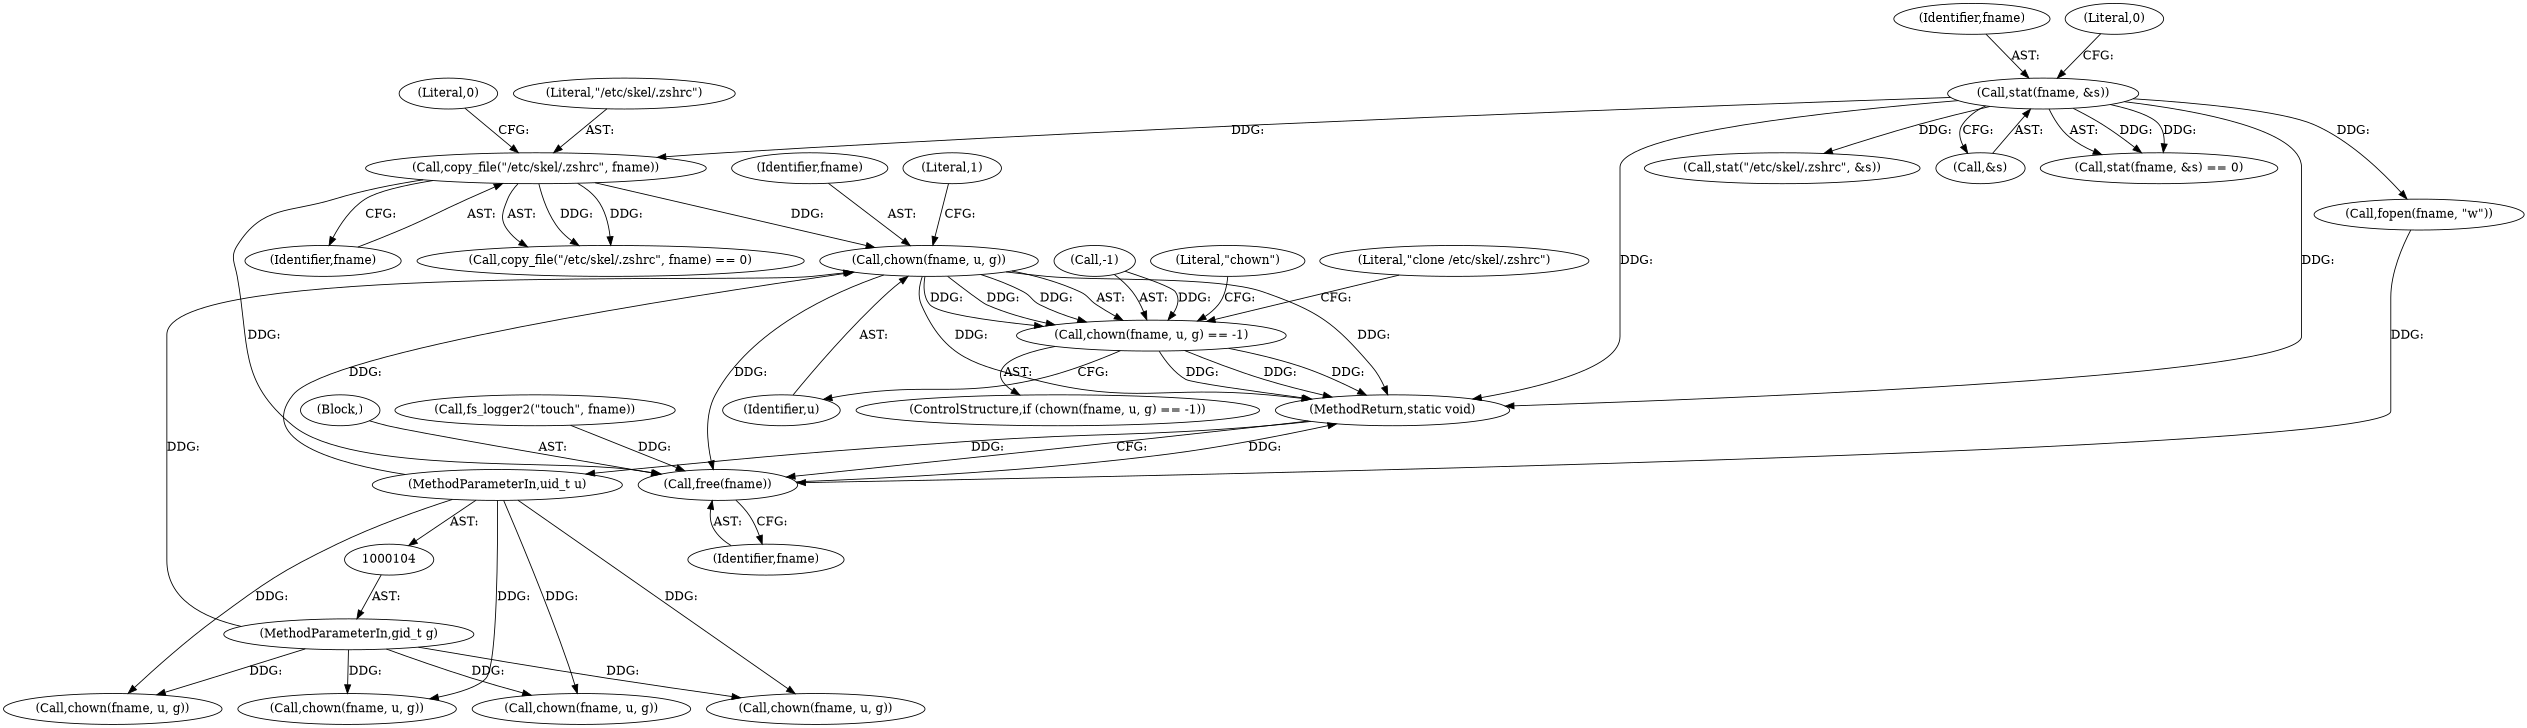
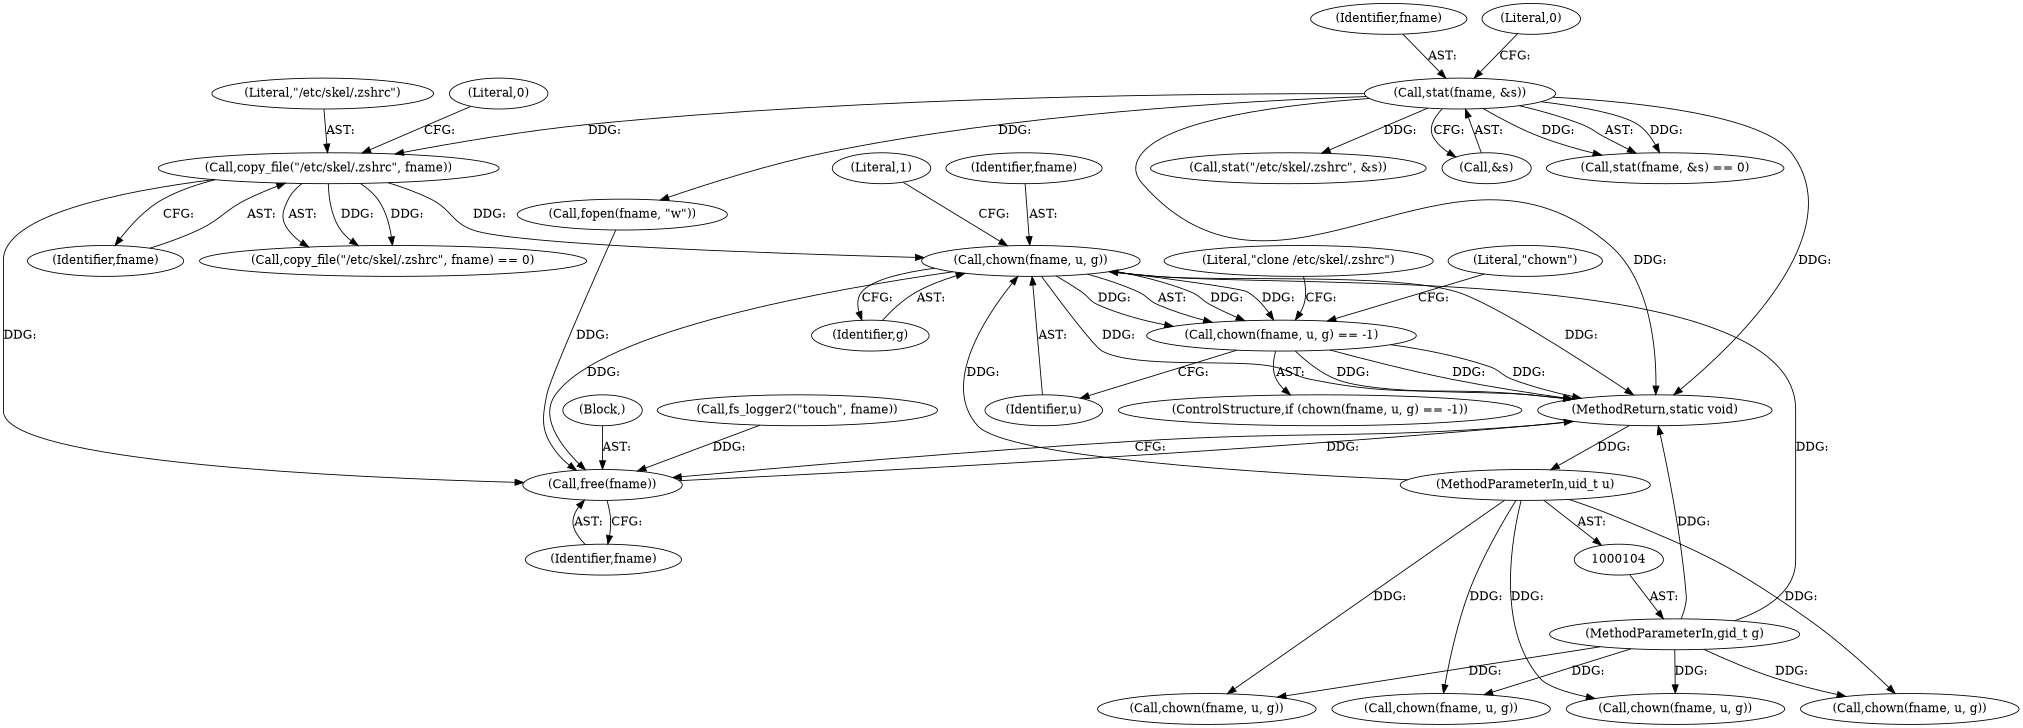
(1095, 261) -> none
none -> (870, 336)
none -> (1678, 526)
